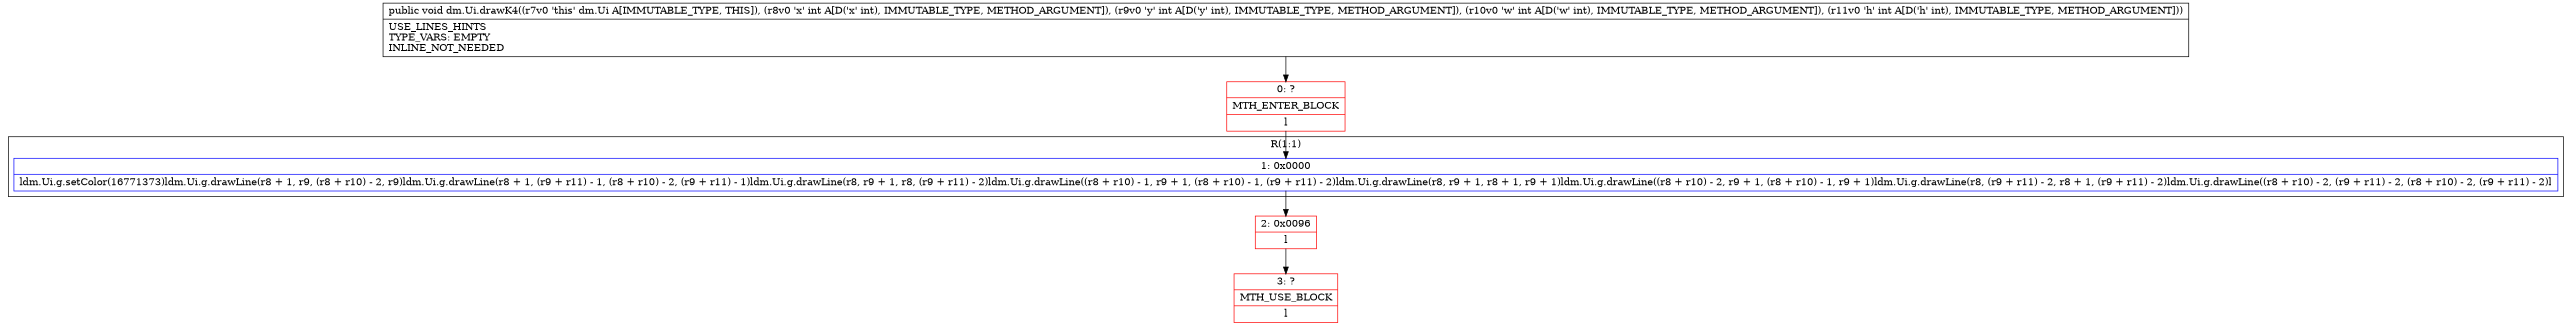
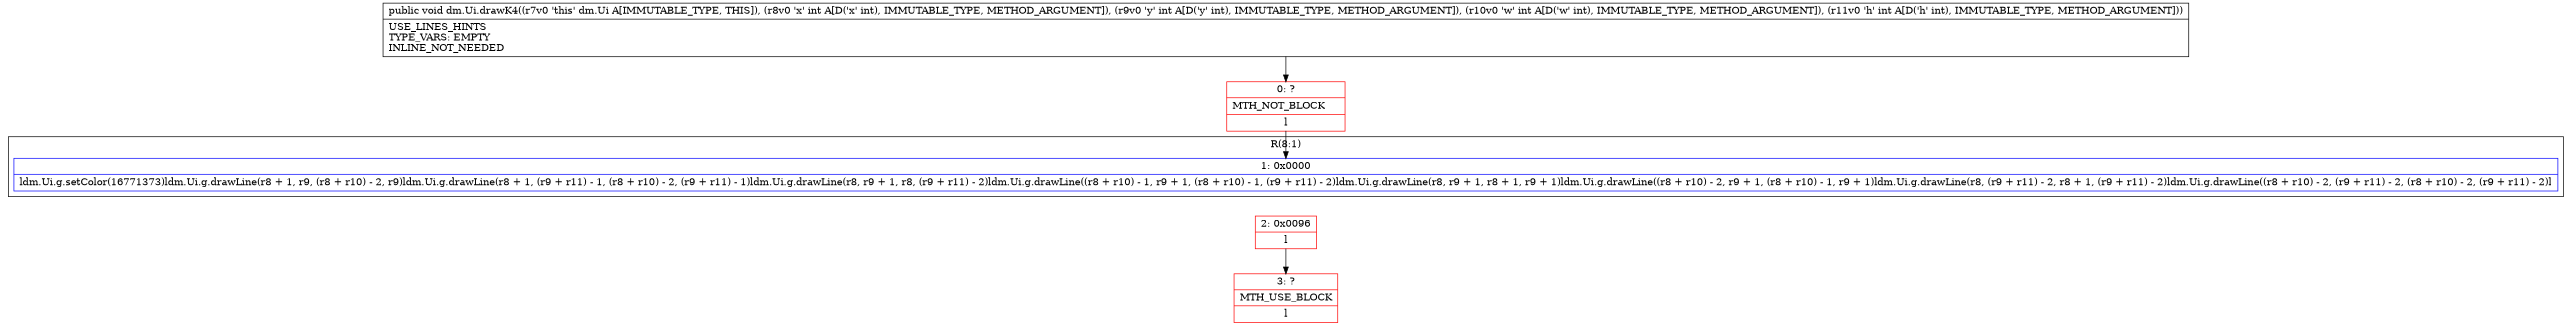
(1286, 106) -> (1279, 106)
(1286, 145) -> (1286, 145)
(1286, 201) -> none
